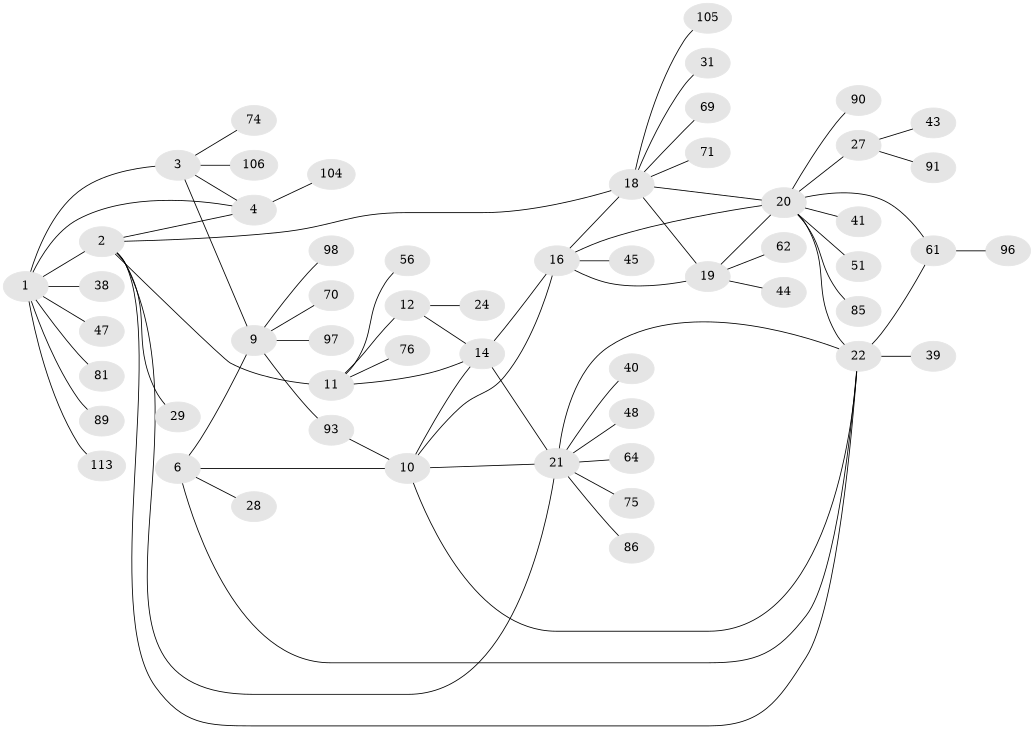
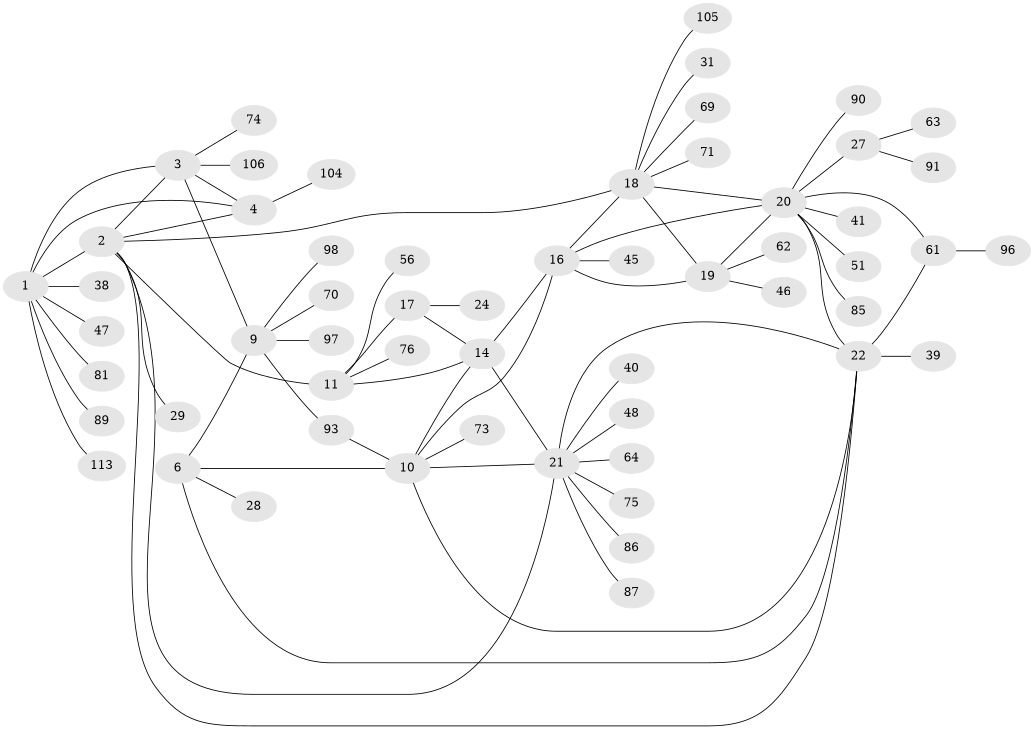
(933, 123) -> (933, 123)
none -> (135, 209)
(784, 292) -> (784, 292)
(407, 306) -> (407, 306)
none -> (482, 430)
none -> (632, 593)
